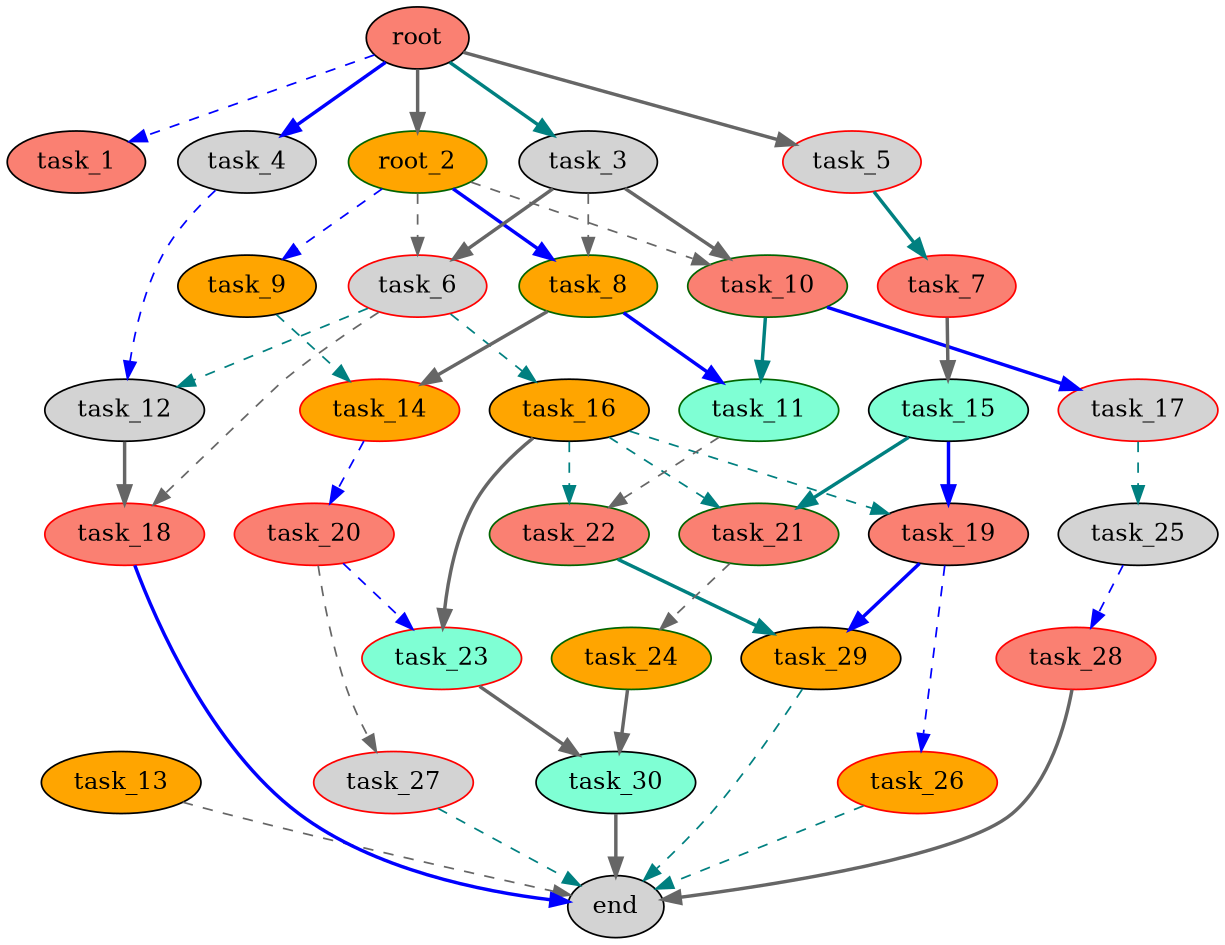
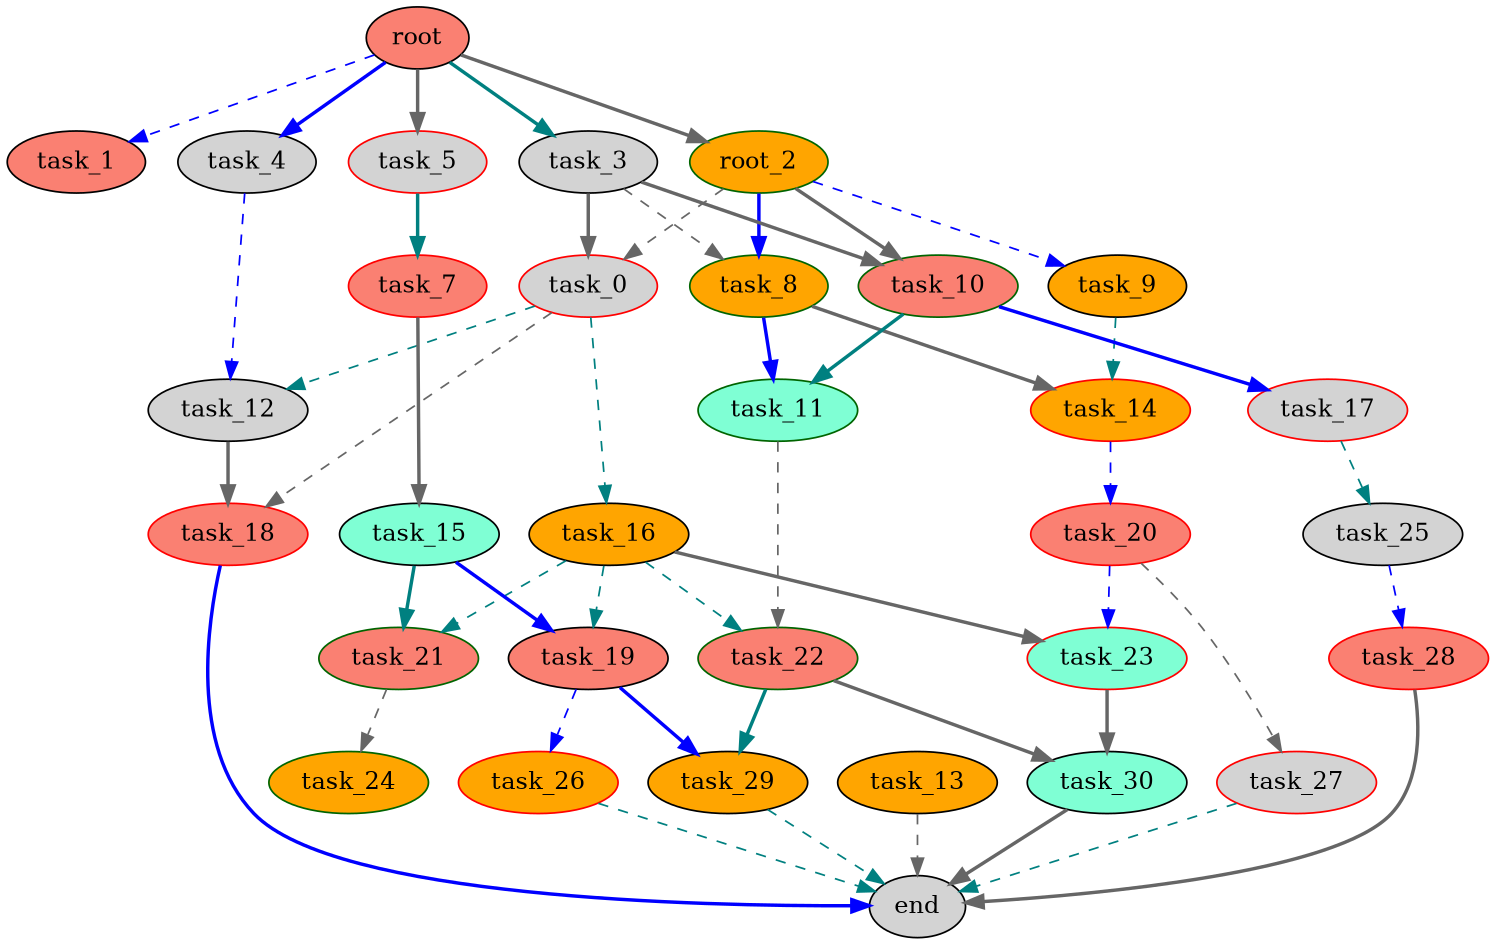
(576, 218) -> (840, 219)
(418, 286) -> (588, 286)
(625, 712) -> (934, 717)
